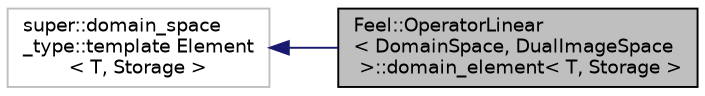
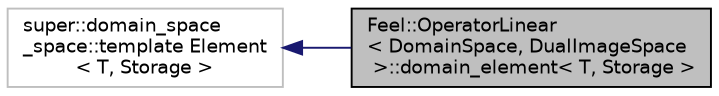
(139, 48) -> (145, 48)
